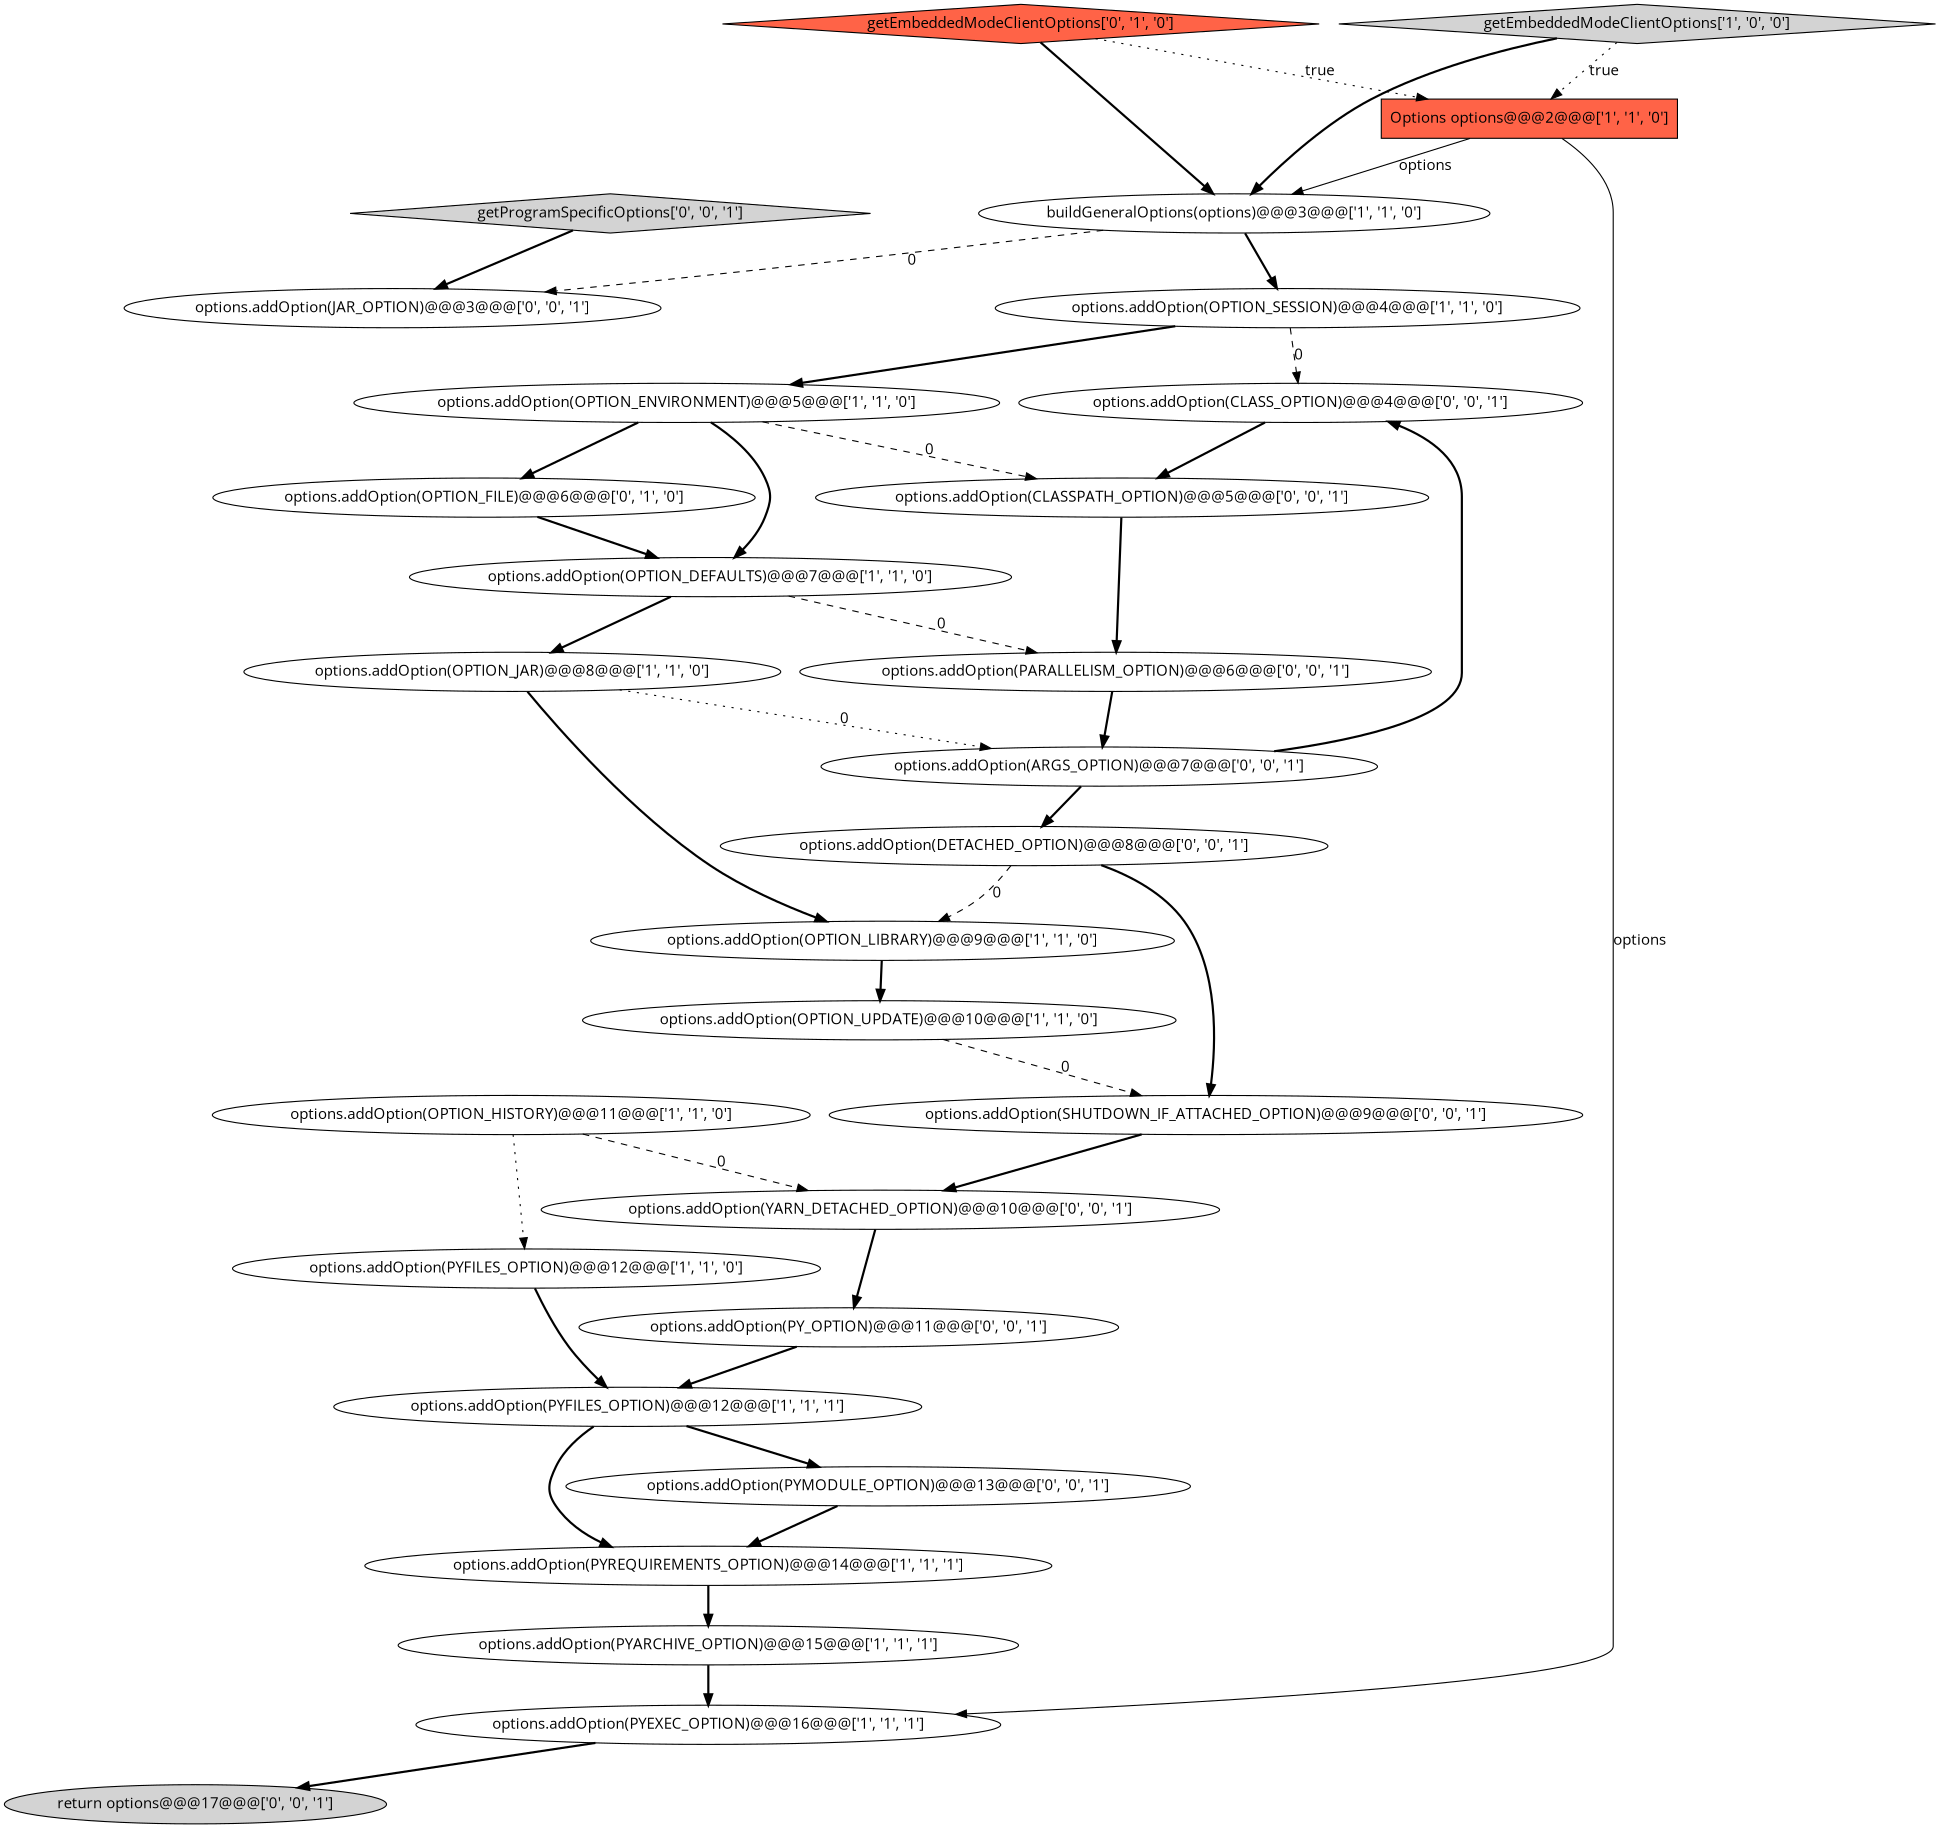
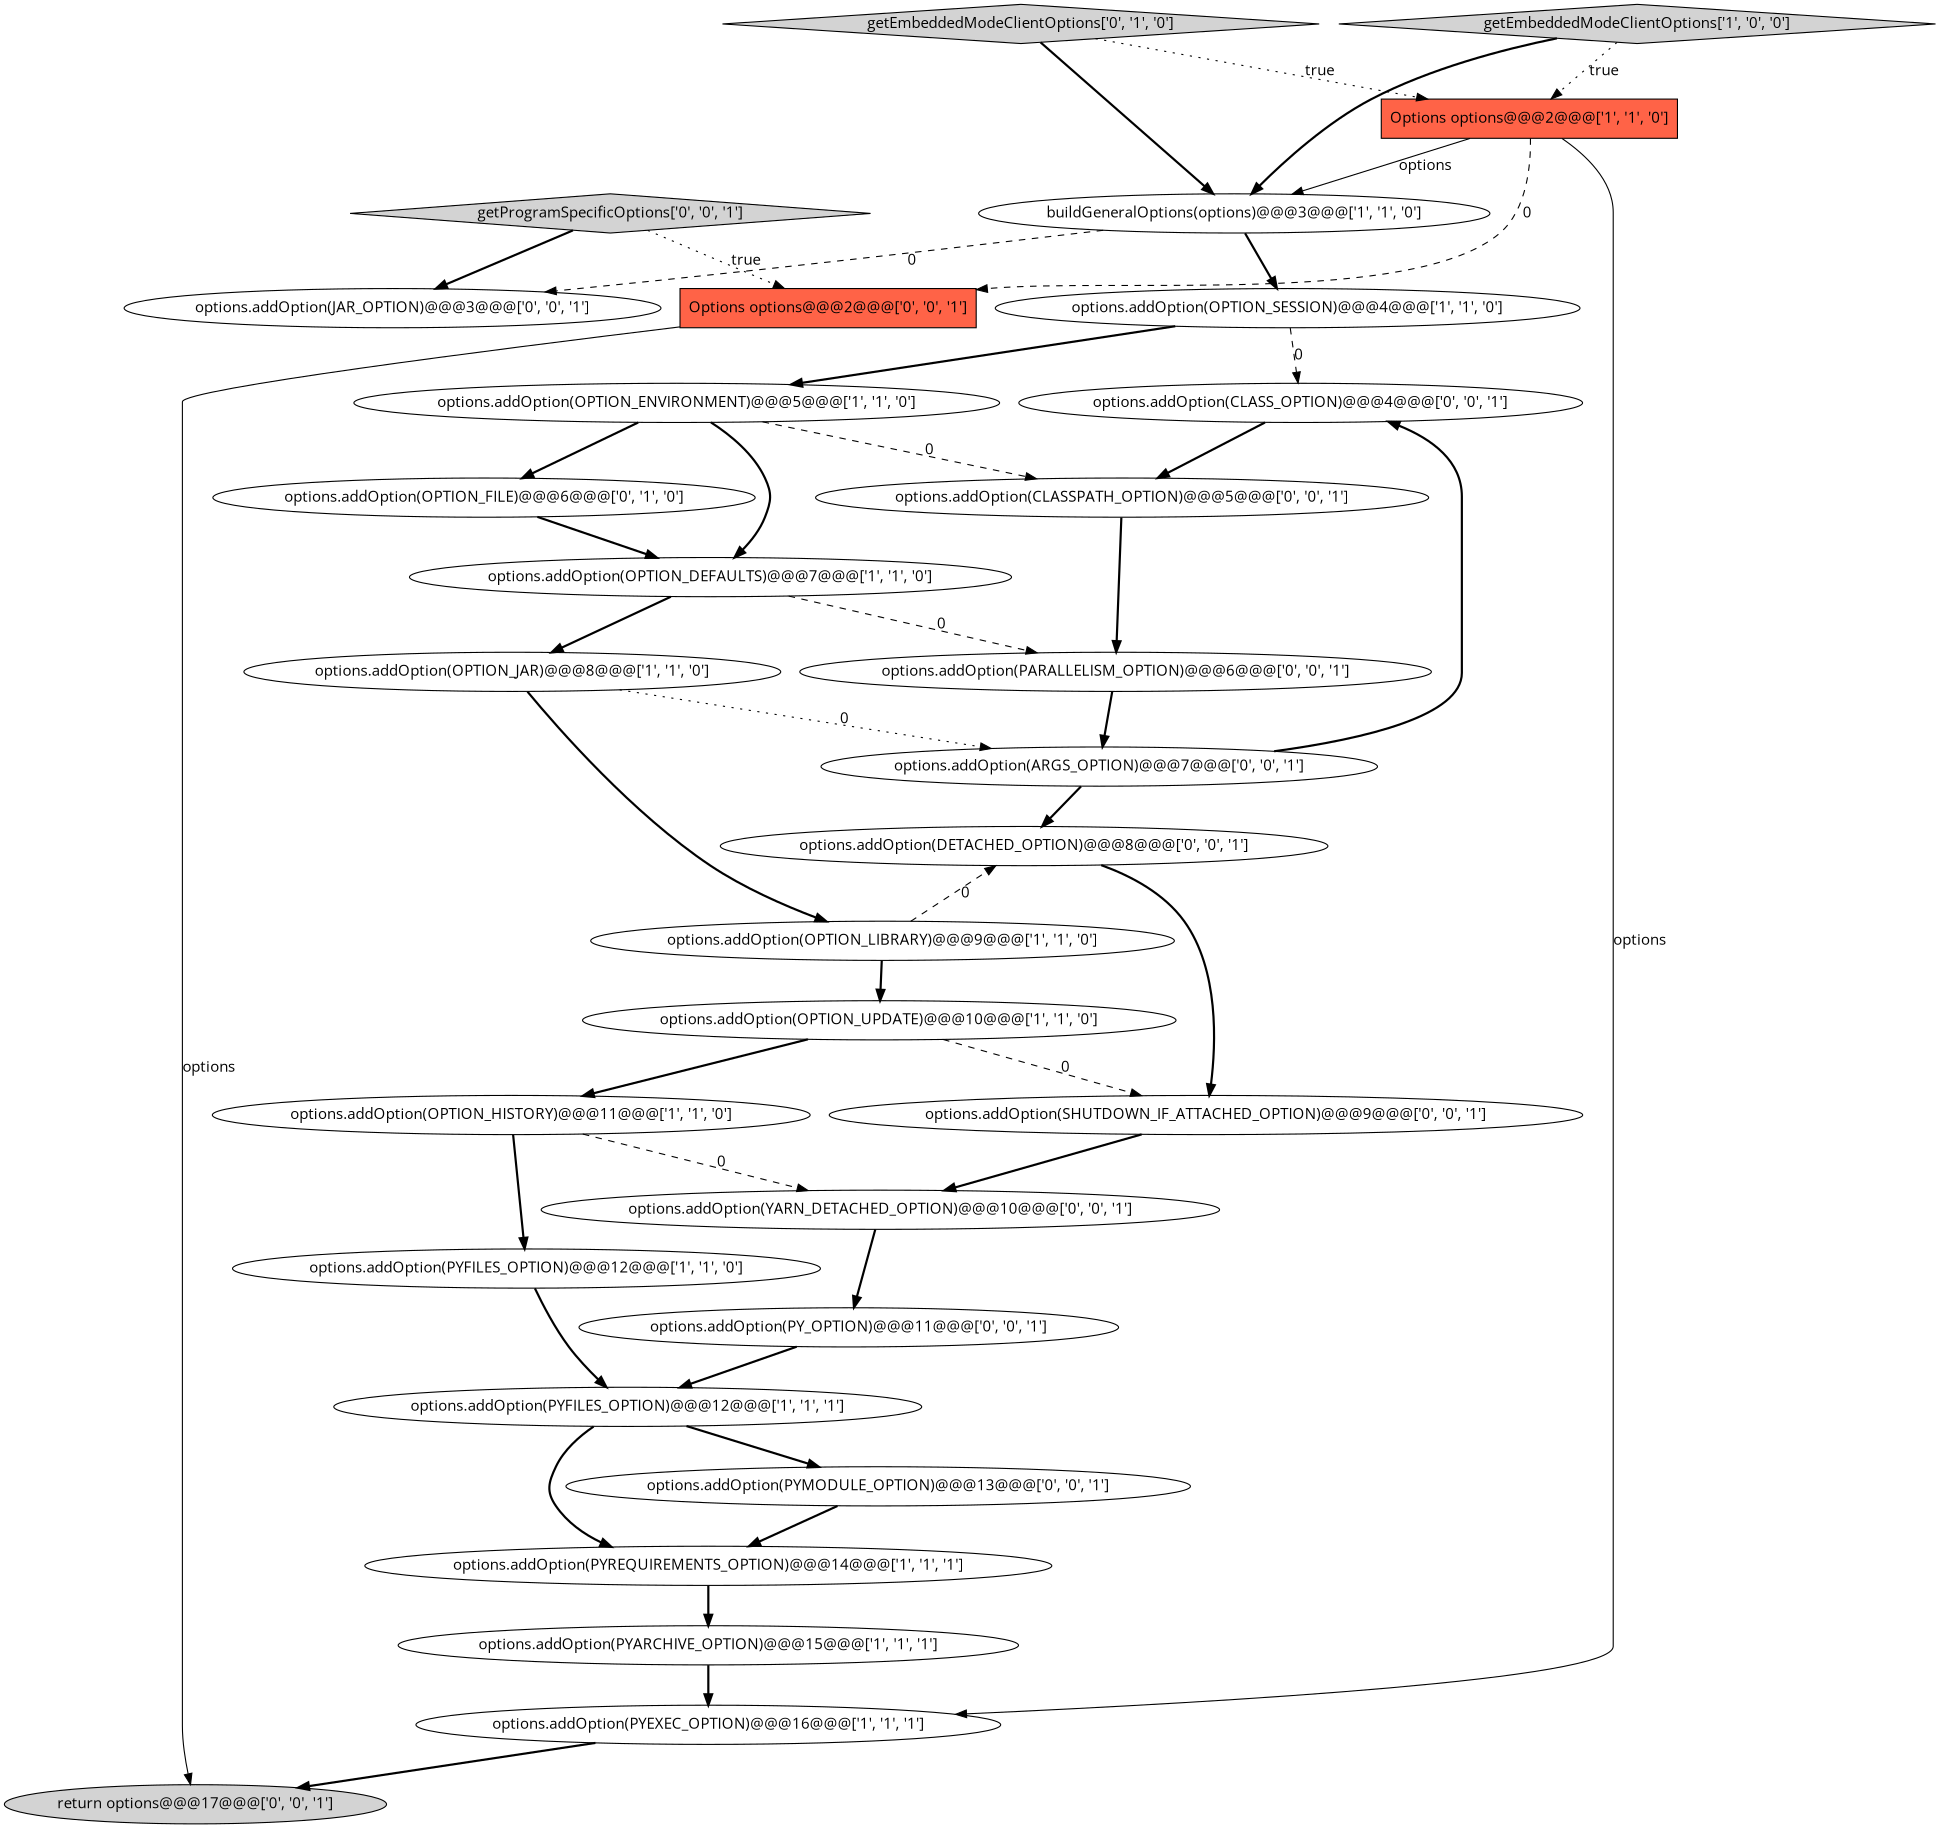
(1021, 24) -> (1021, 24)
none -> (828, 308)
(983, 895) -> (949, 897)
none -> (701, 1066)
(518, 1186) -> (518, 1186)
